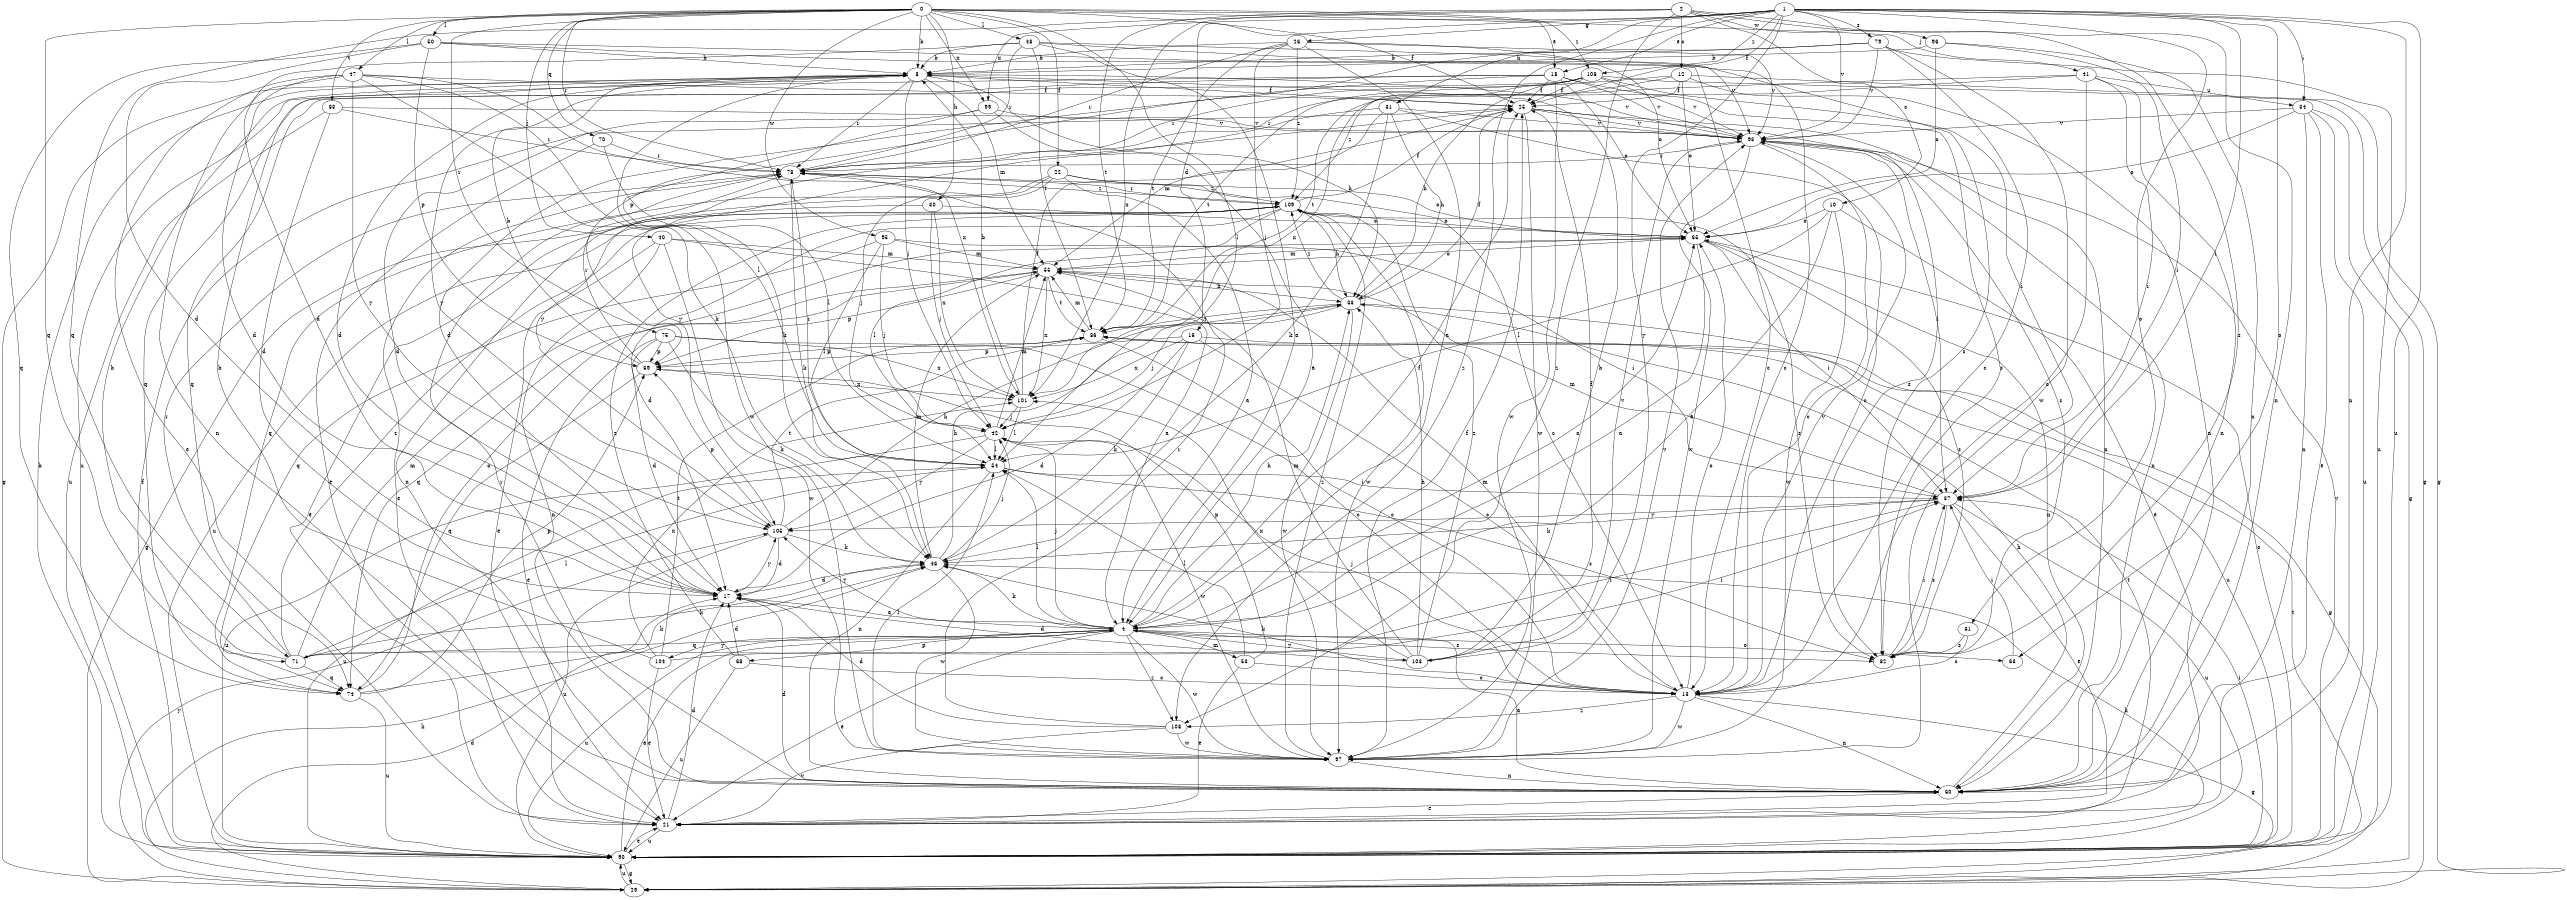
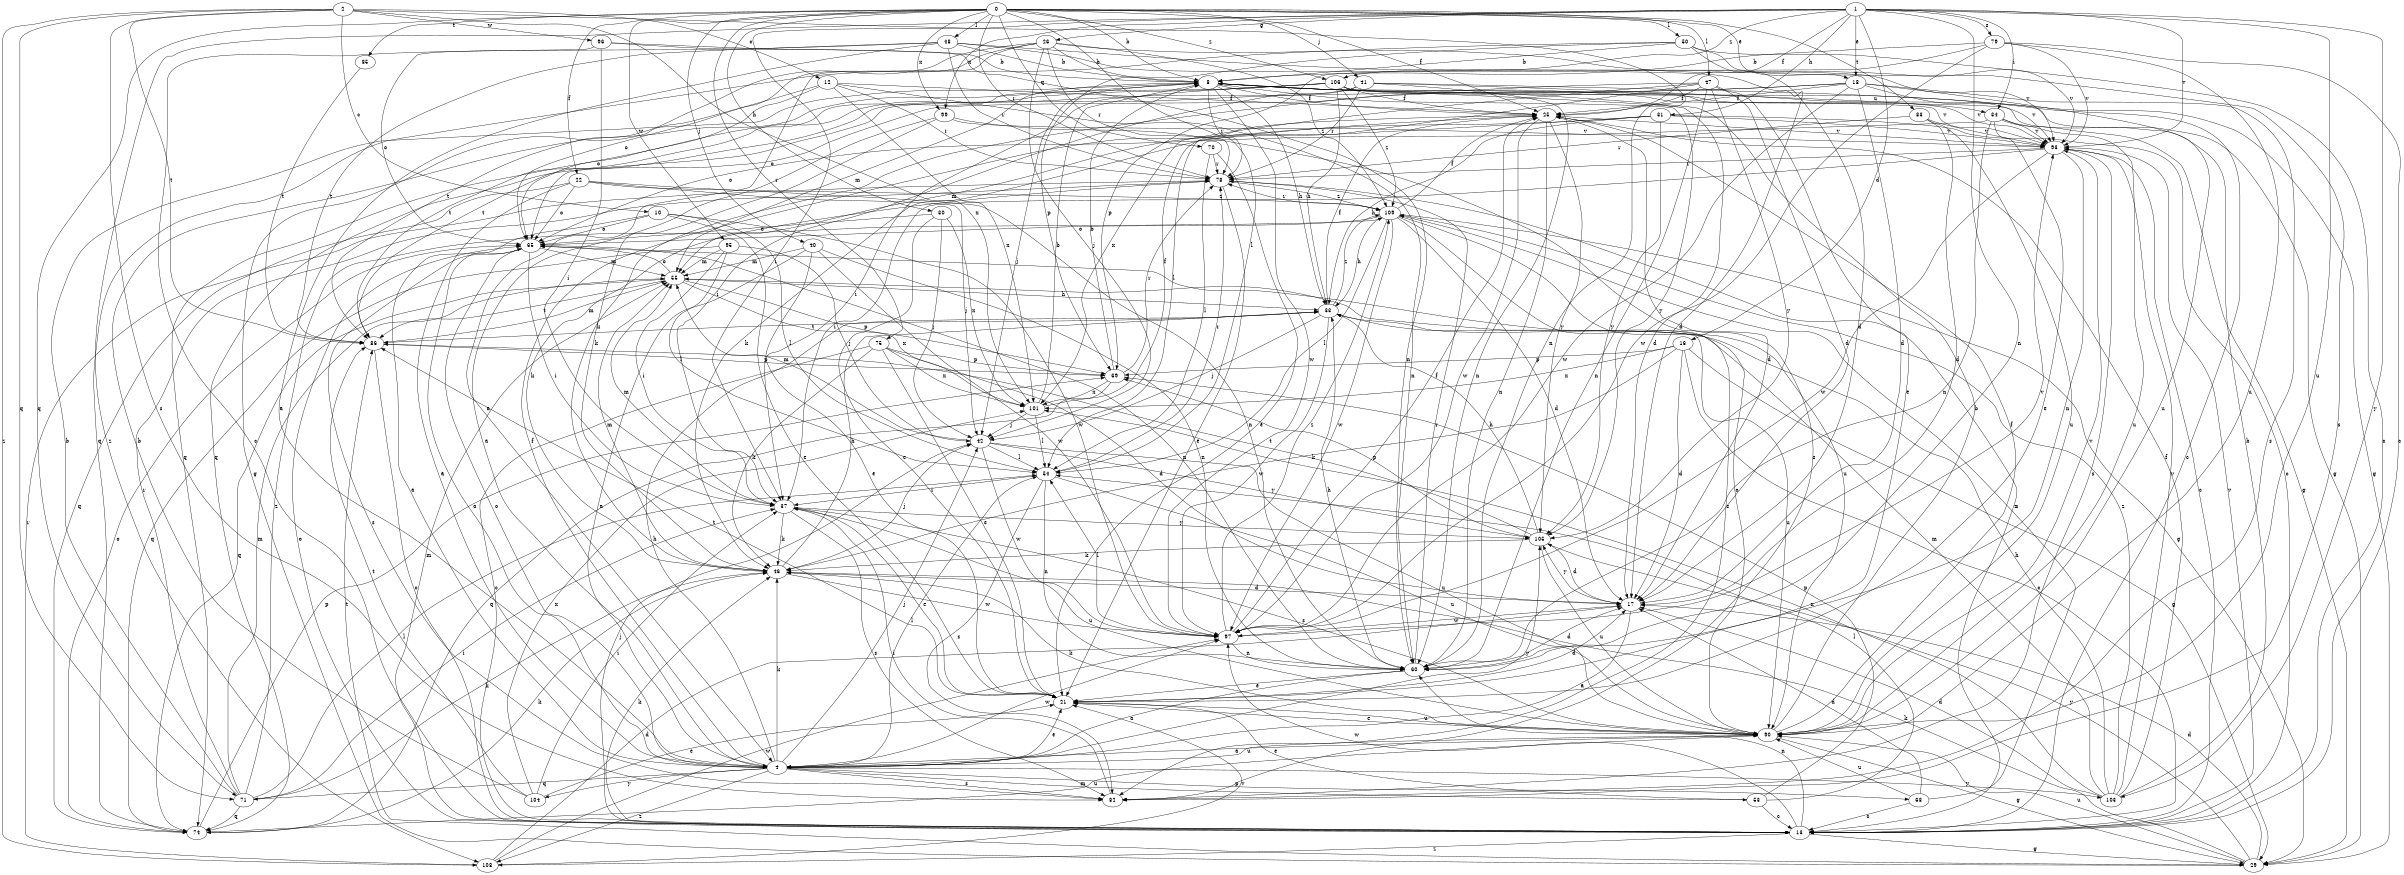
none -> (365, 62)
none -> (1441, 620)
(1968, 629) -> none
(2013, 662) -> none
(2240, 678) -> (1304, 621)
